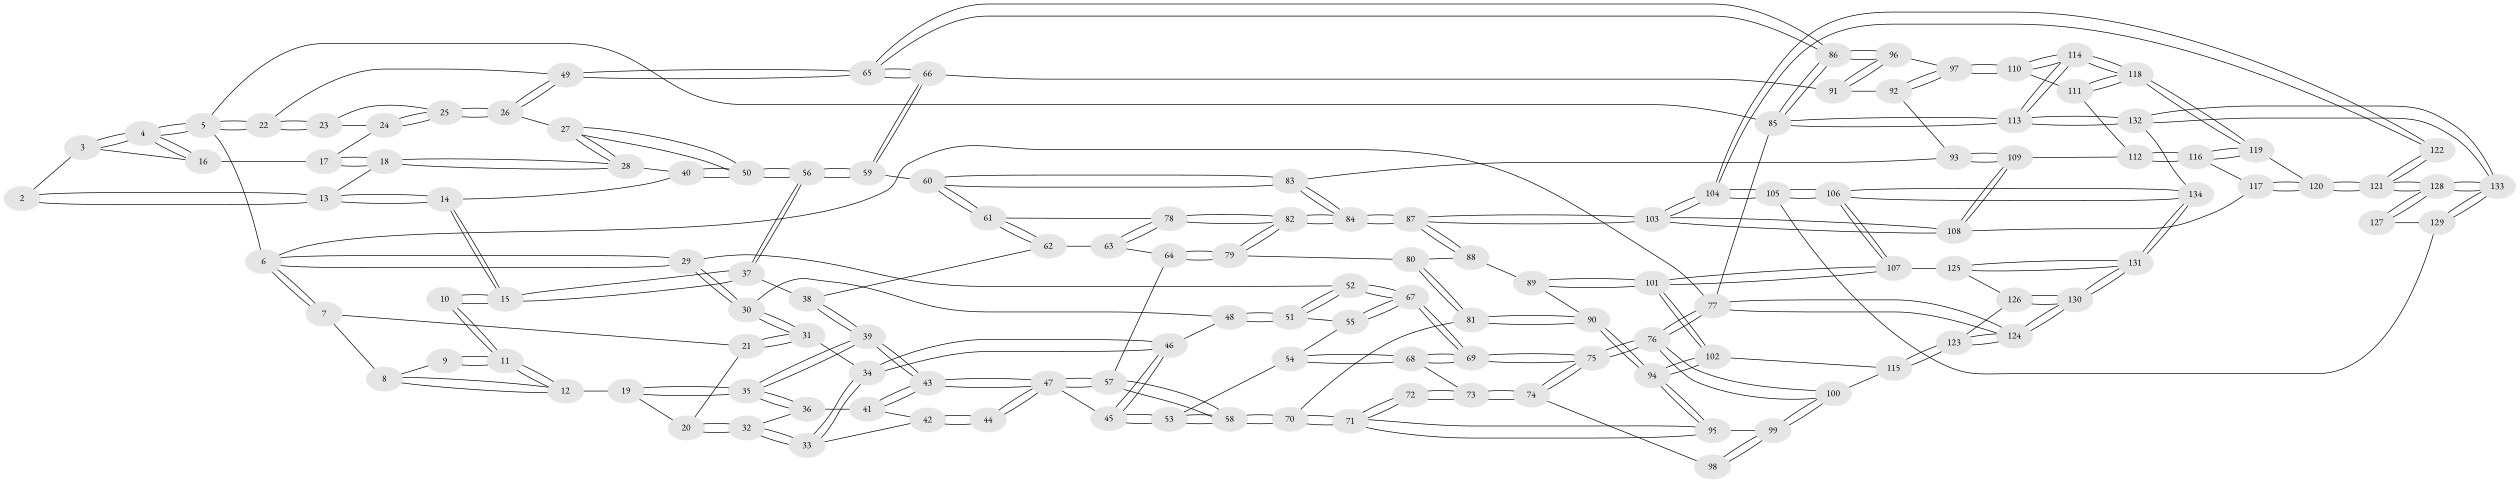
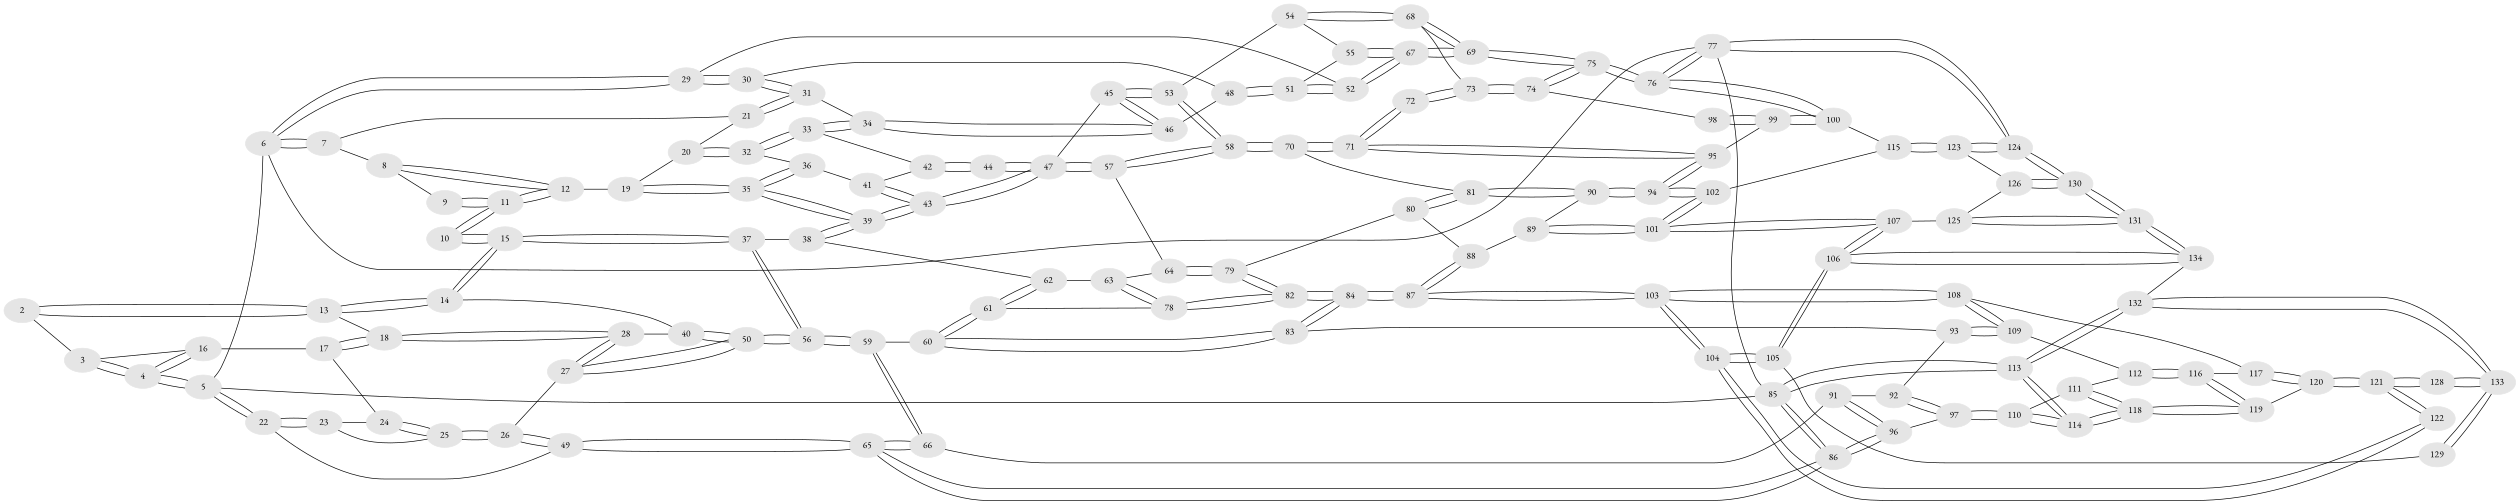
(2377, 223) -> none
